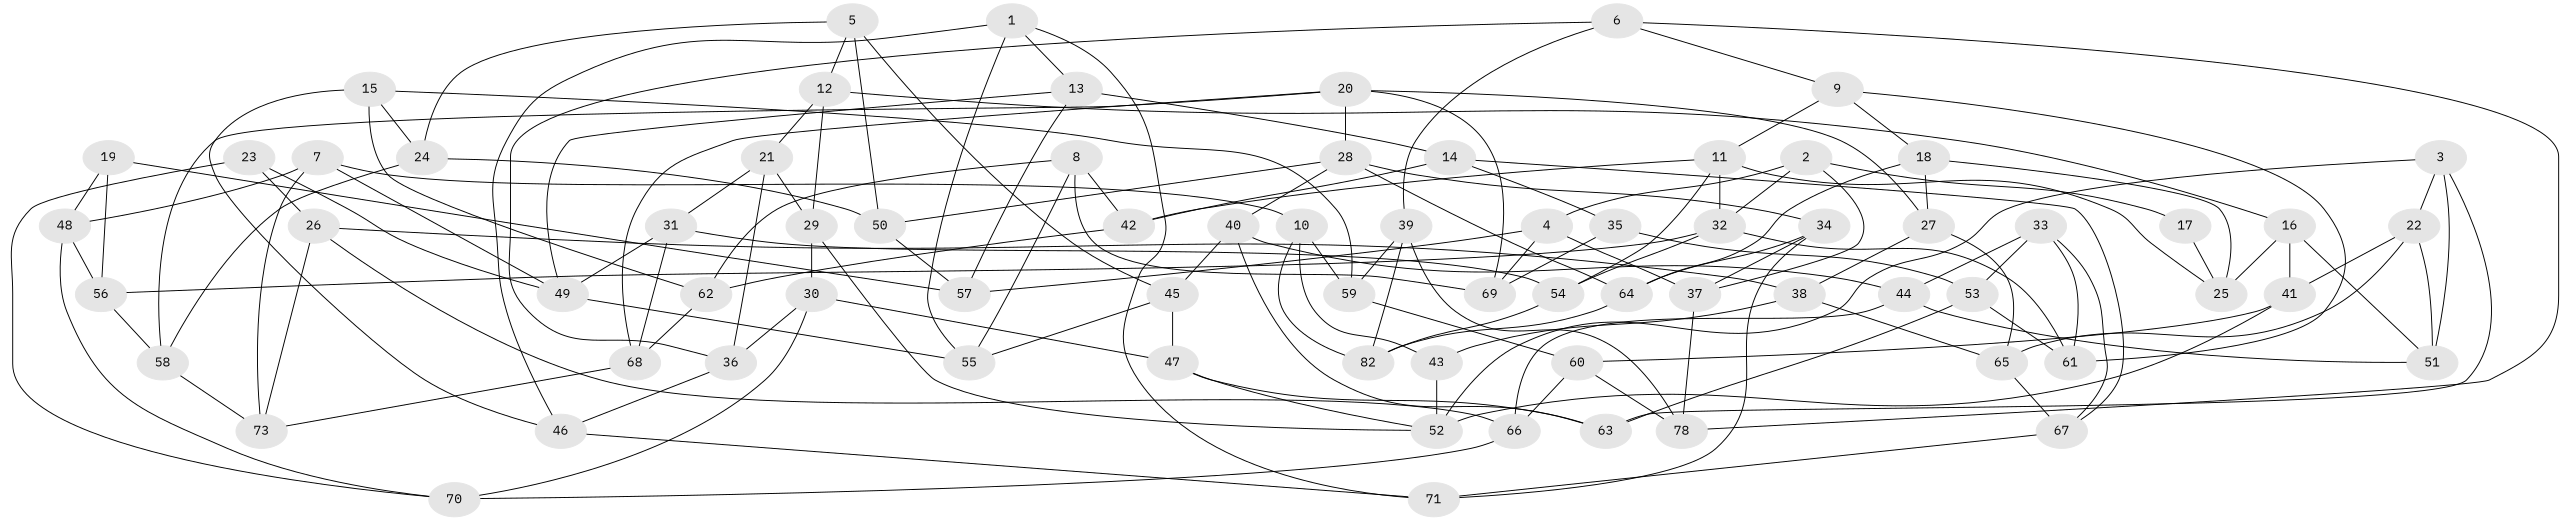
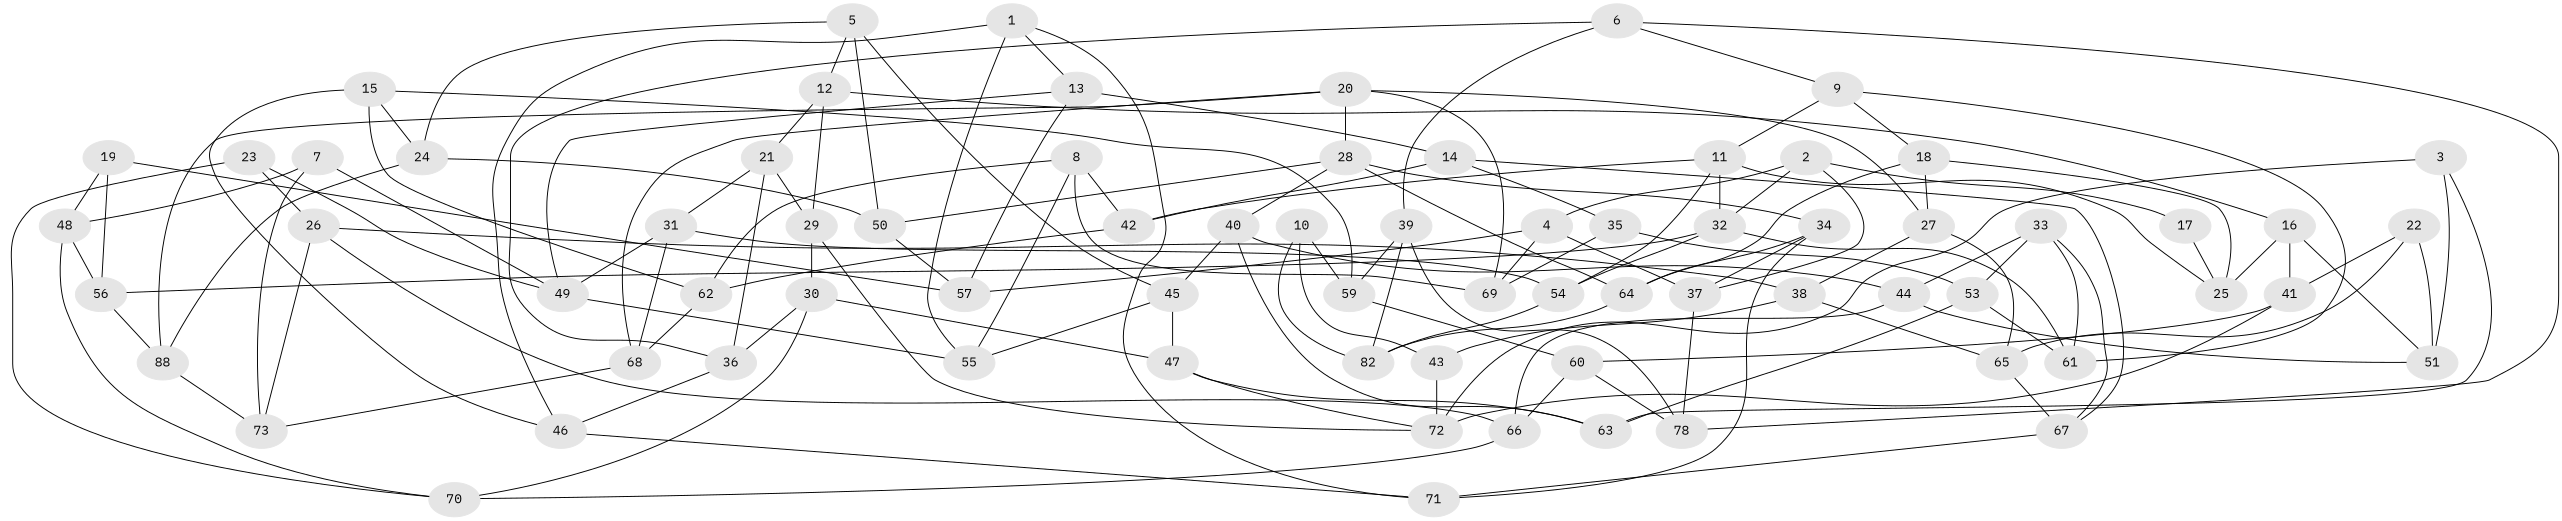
(907, 184) -> none
(2428, 192) -> none
(163, 363) -> (163, 363)
(1437, 431) -> (1437, 431)
